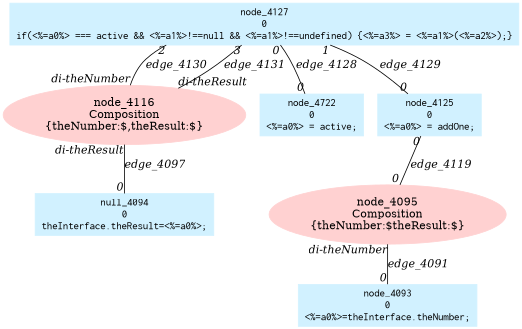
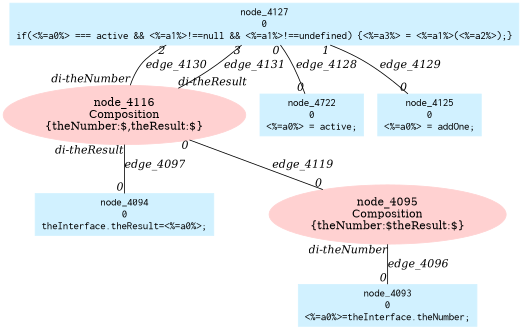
(410, 160) -> (256, 165)
(124, 215) -> (124, 215)
(418, 264) -> (418, 264)
